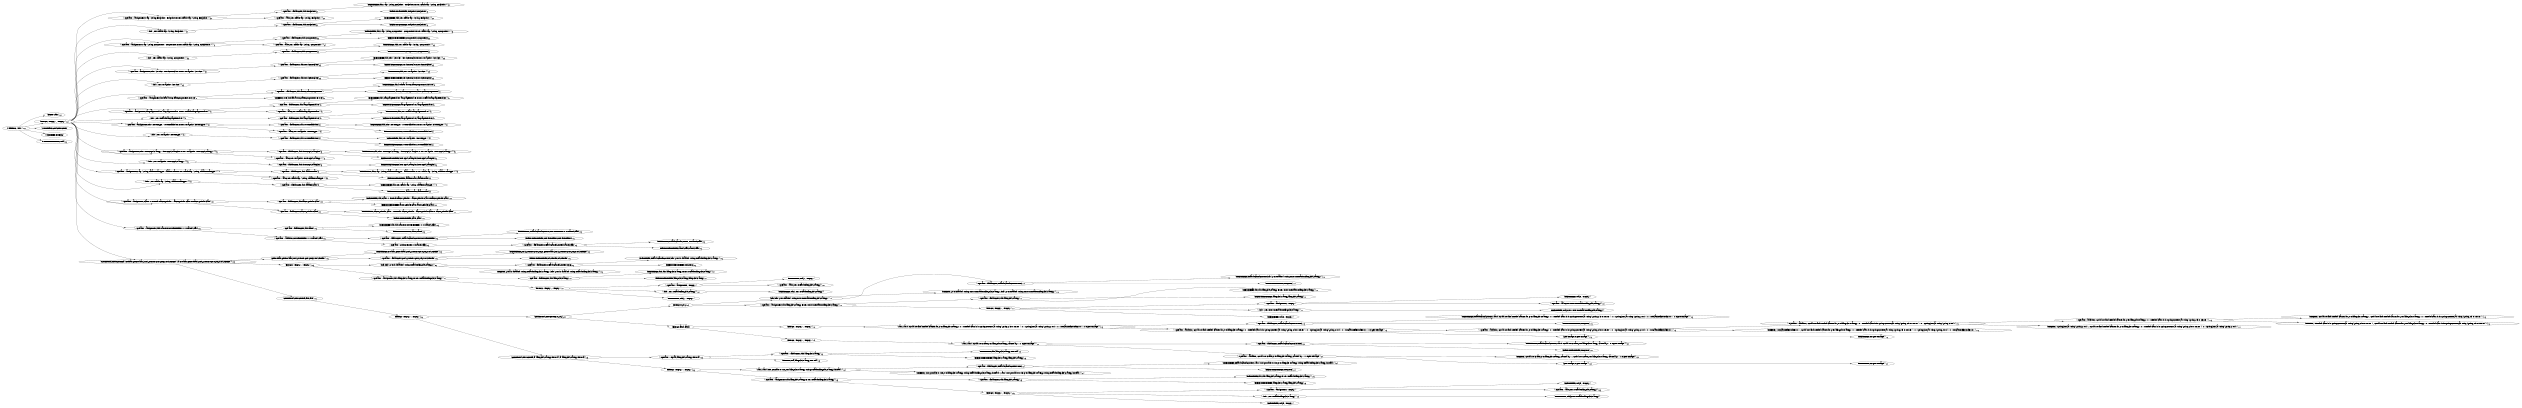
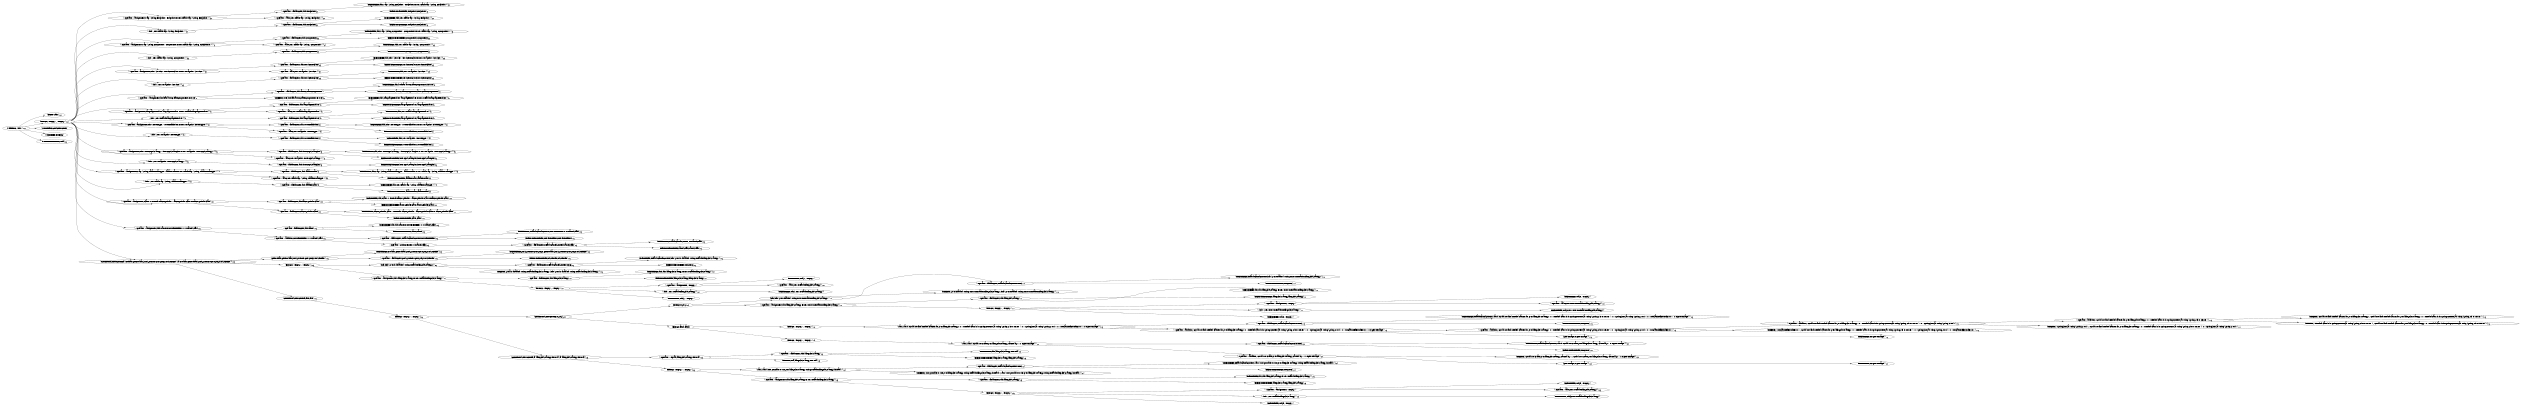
none -> (300, 72)
